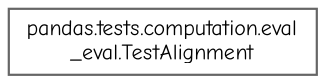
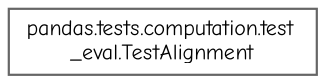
(163, 42) -> (163, 42)
